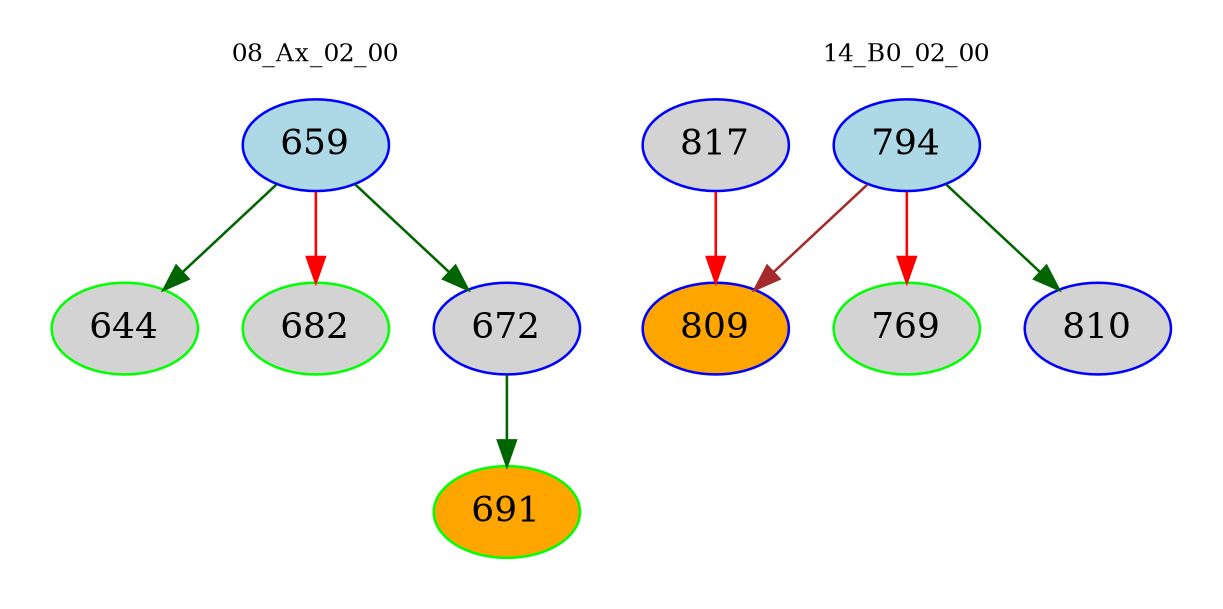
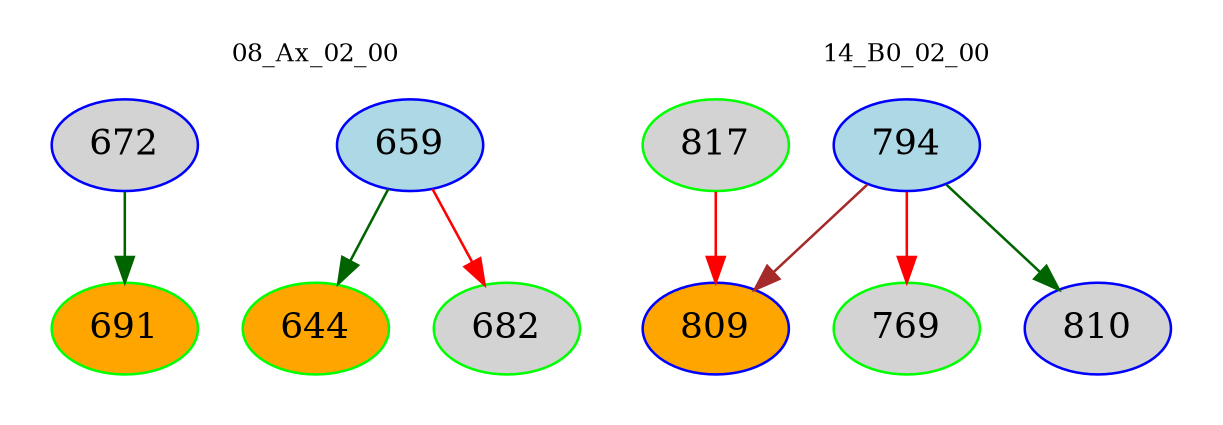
(716, 145) -> (716, 145)
(402, 228) -> none
(125, 329) -> (316, 329)
